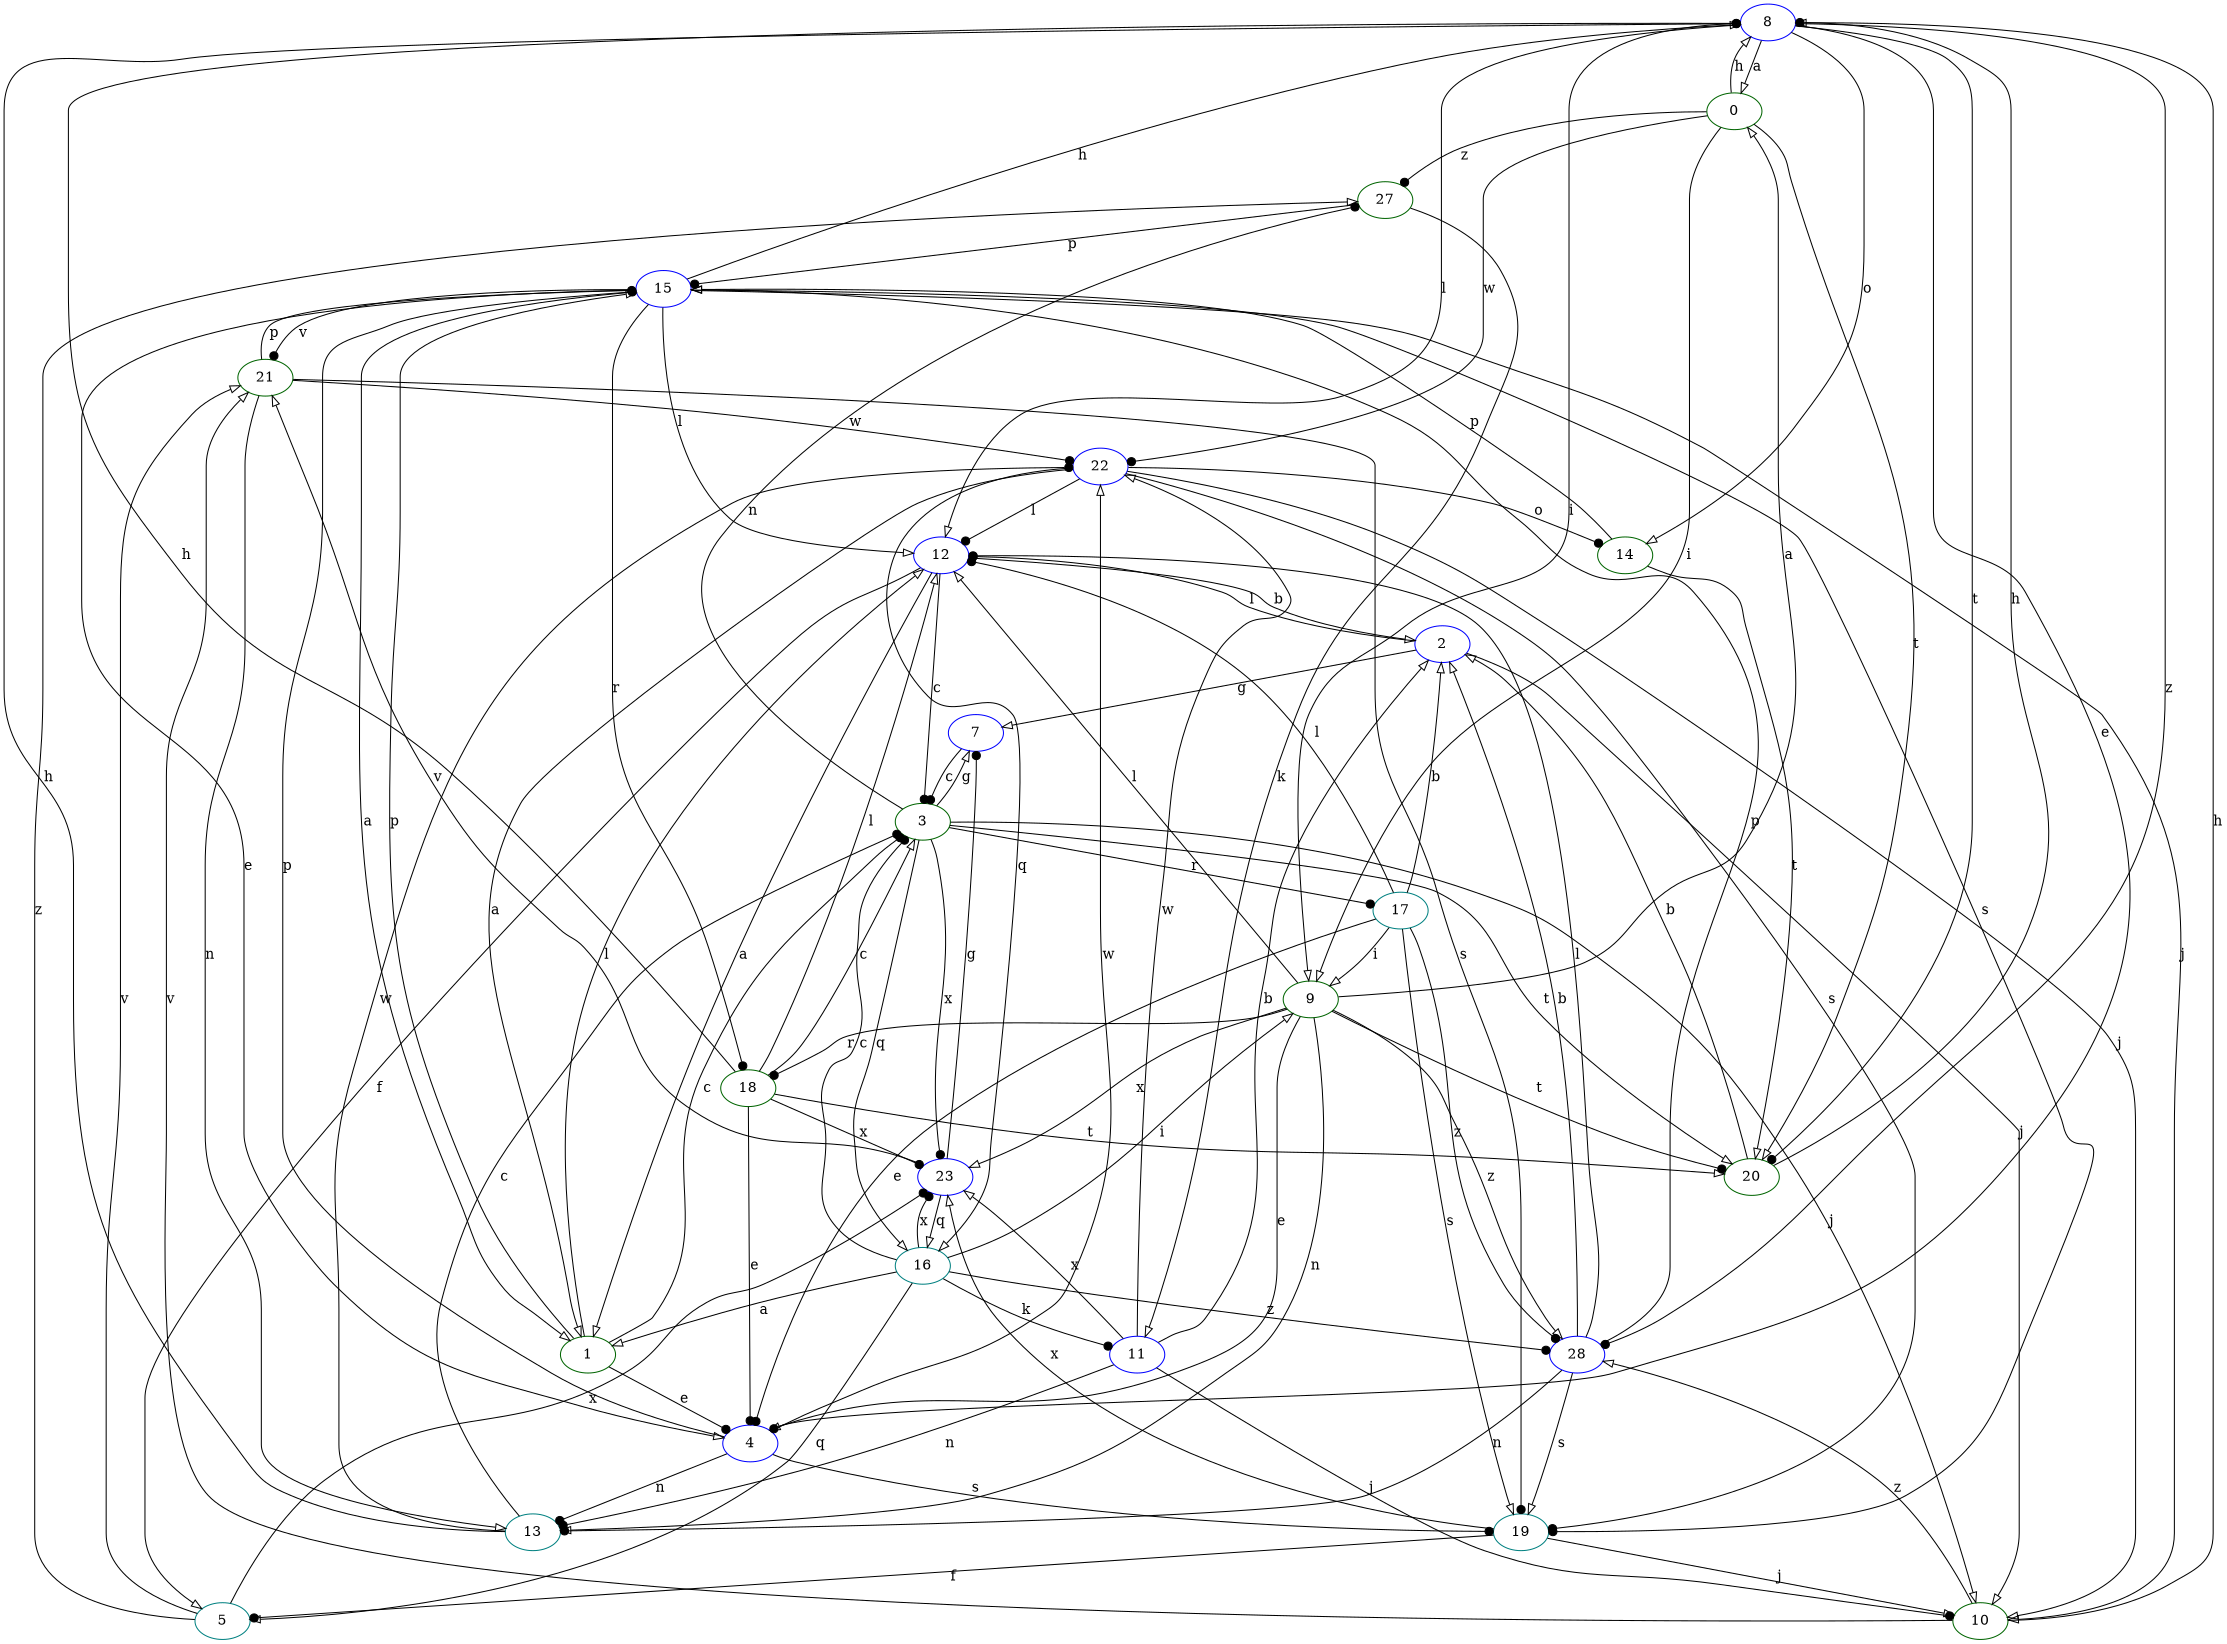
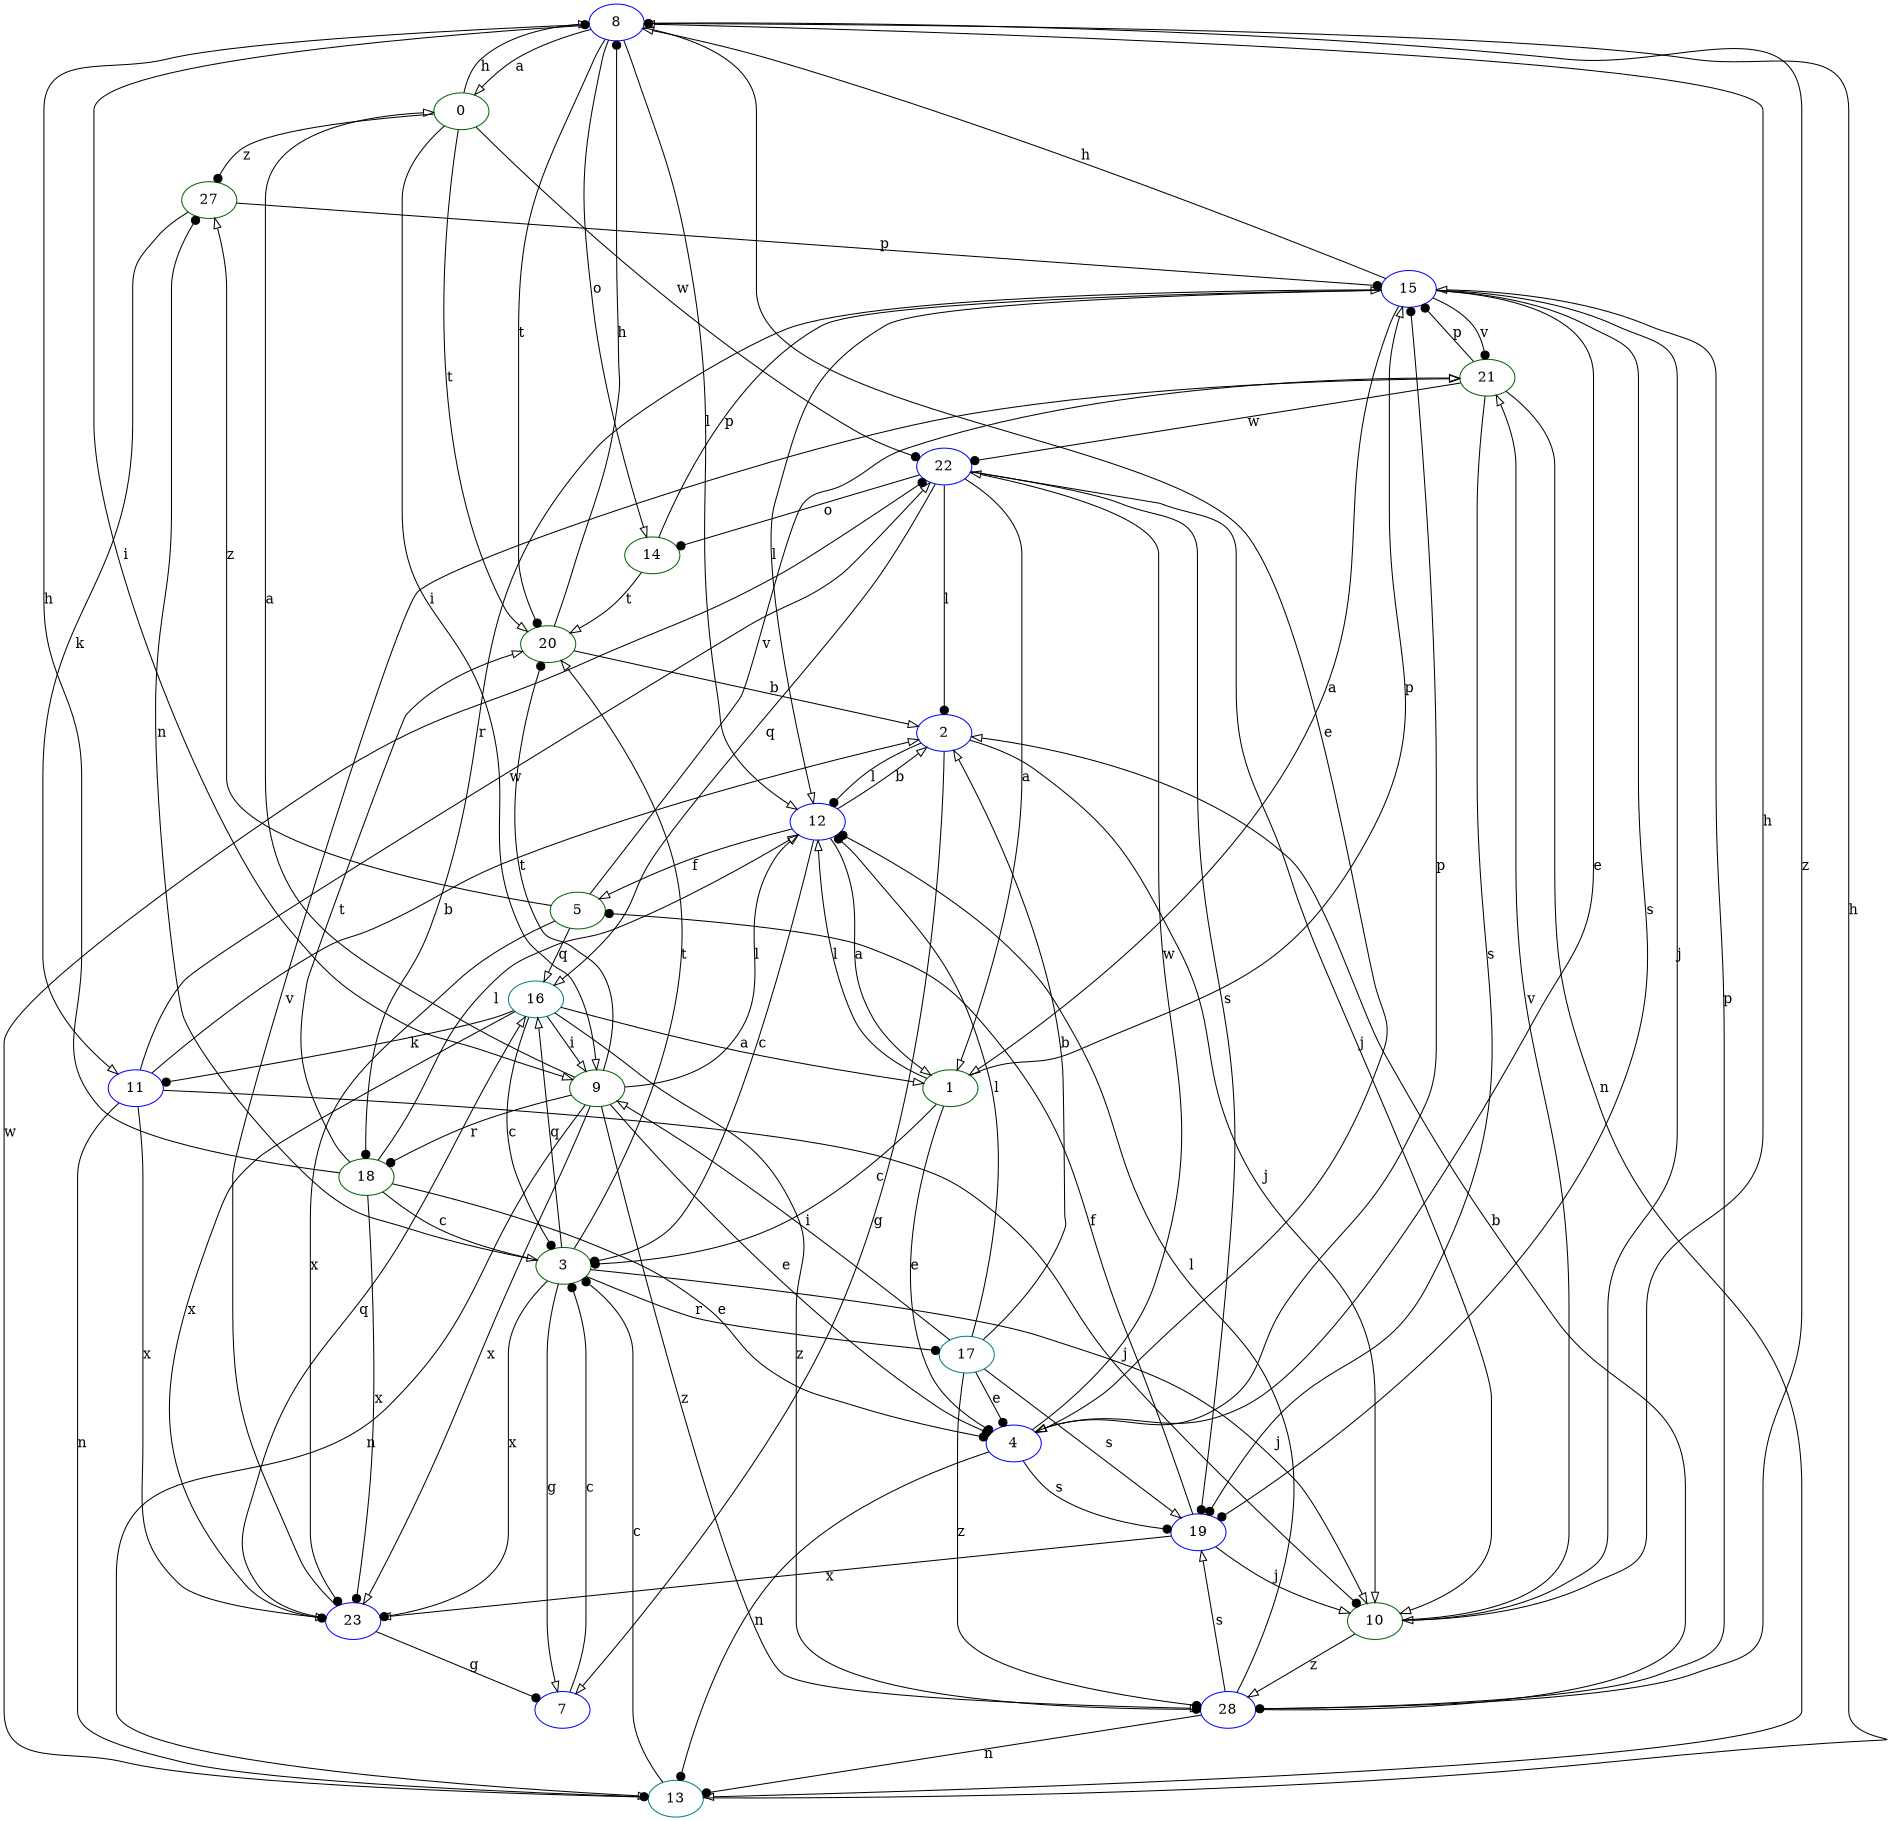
(1024, 509) -> (944, 596)
(1521, 1532) -> (1198, 1532)
(639, 1545) -> (559, 951)
(223, 1621) -> (578, 911)
